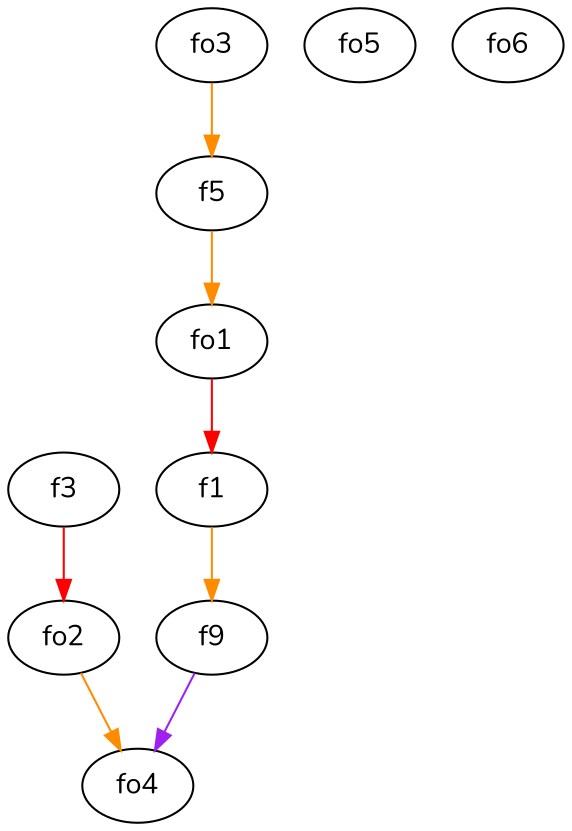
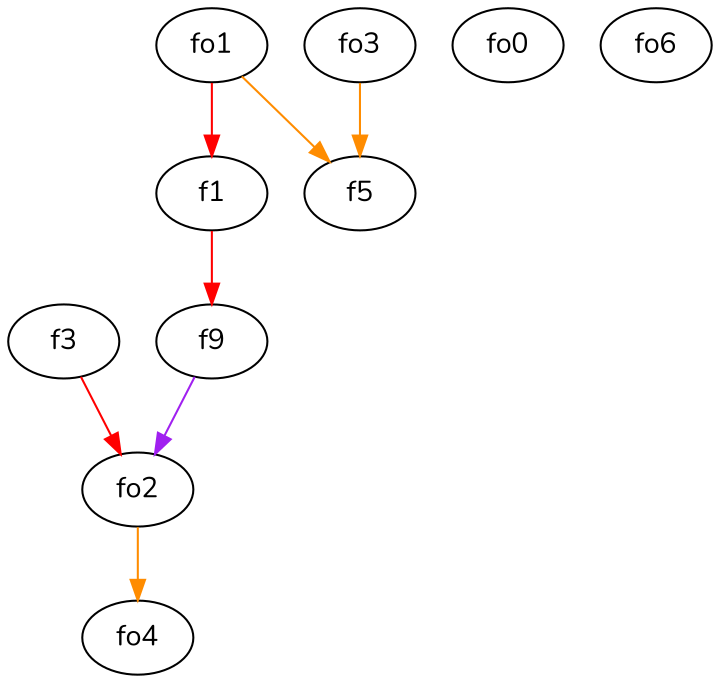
(360, 45) -> (508, 45)
(212, 257) -> (278, 112)
(212, 554) -> (212, 257)
(180, 702) -> (180, 406)
